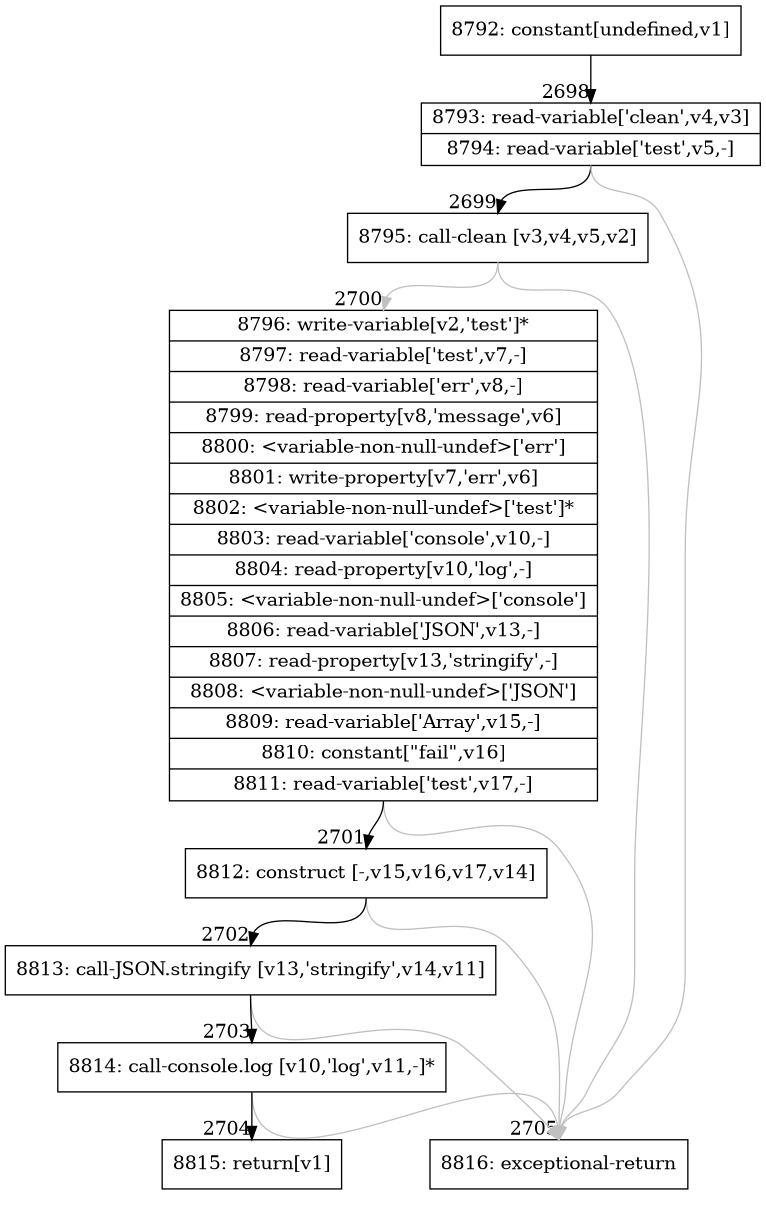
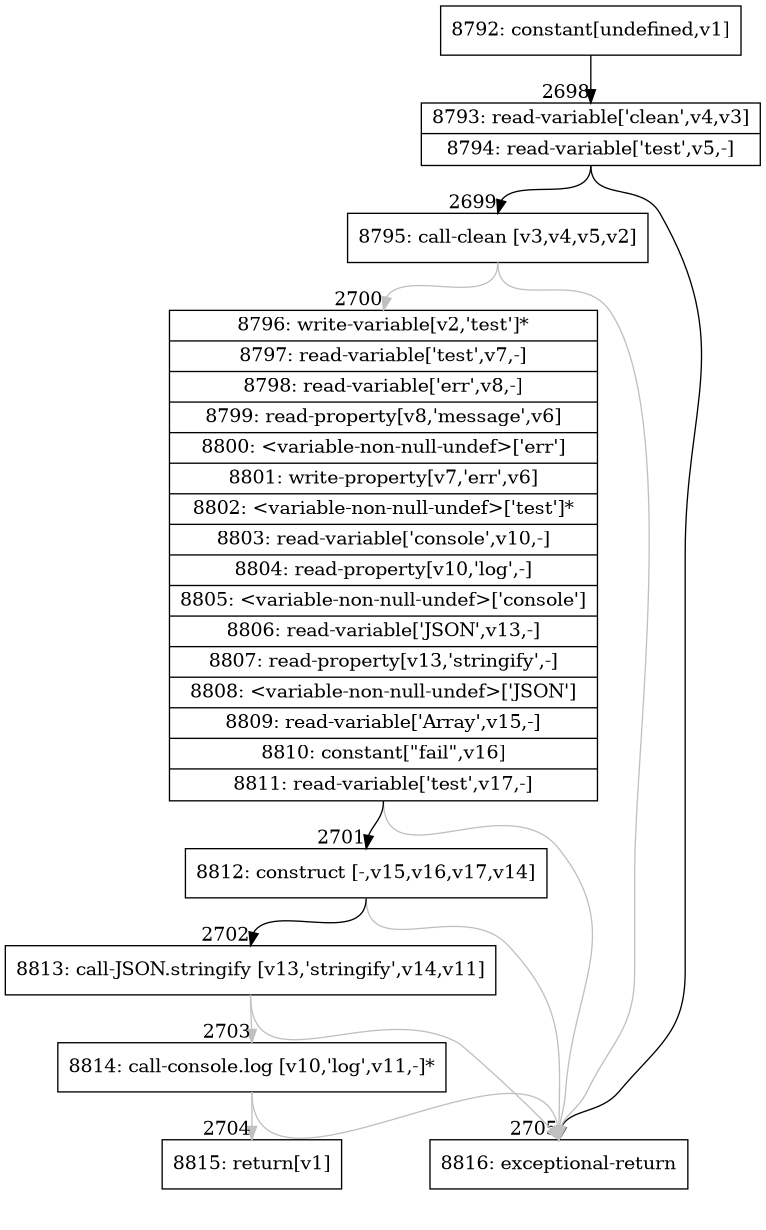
(685, 648) -> (685, 648)
(251, 1012) -> (251, 1012)
(252, 1117) -> (252, 1117)
